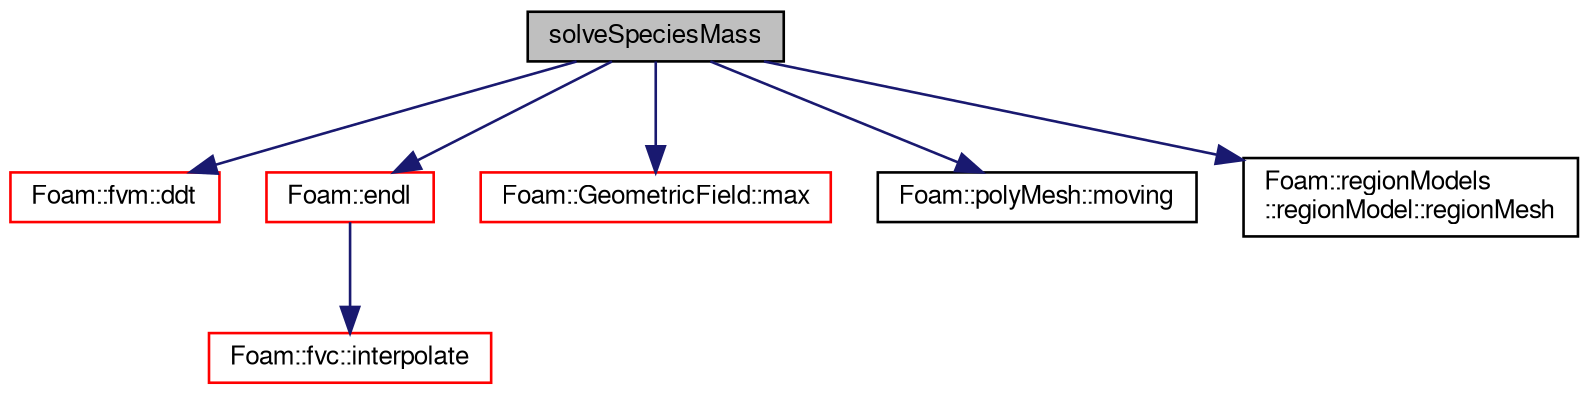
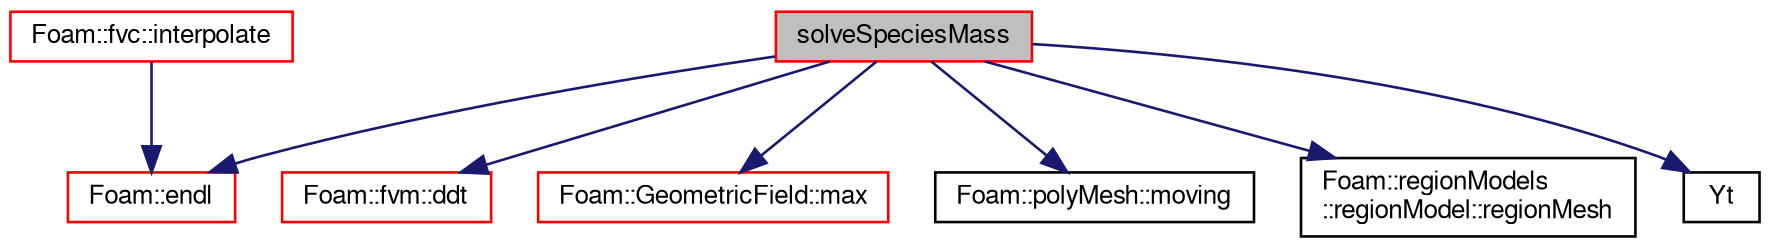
(656, 37) -> (904, 37)
none -> (1722, 197)
(350, 264) -> (152, 104)
